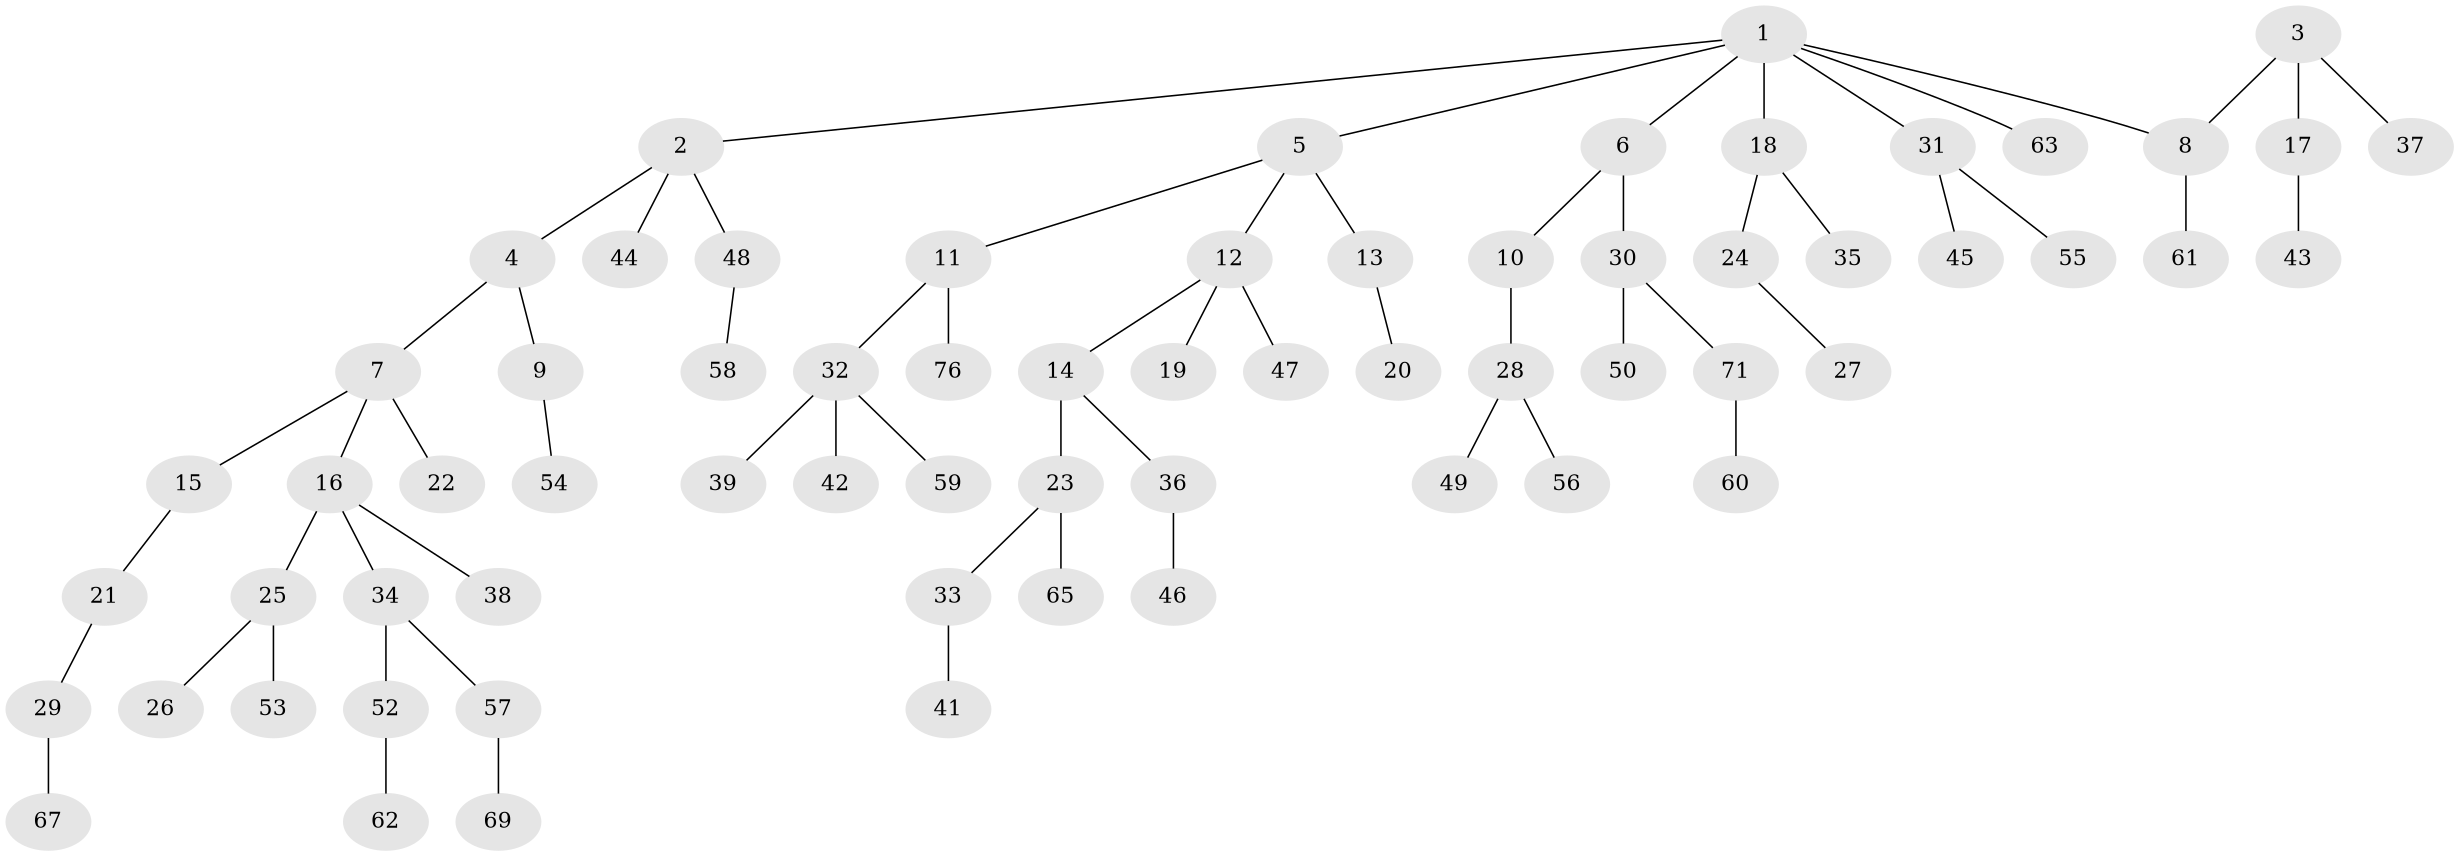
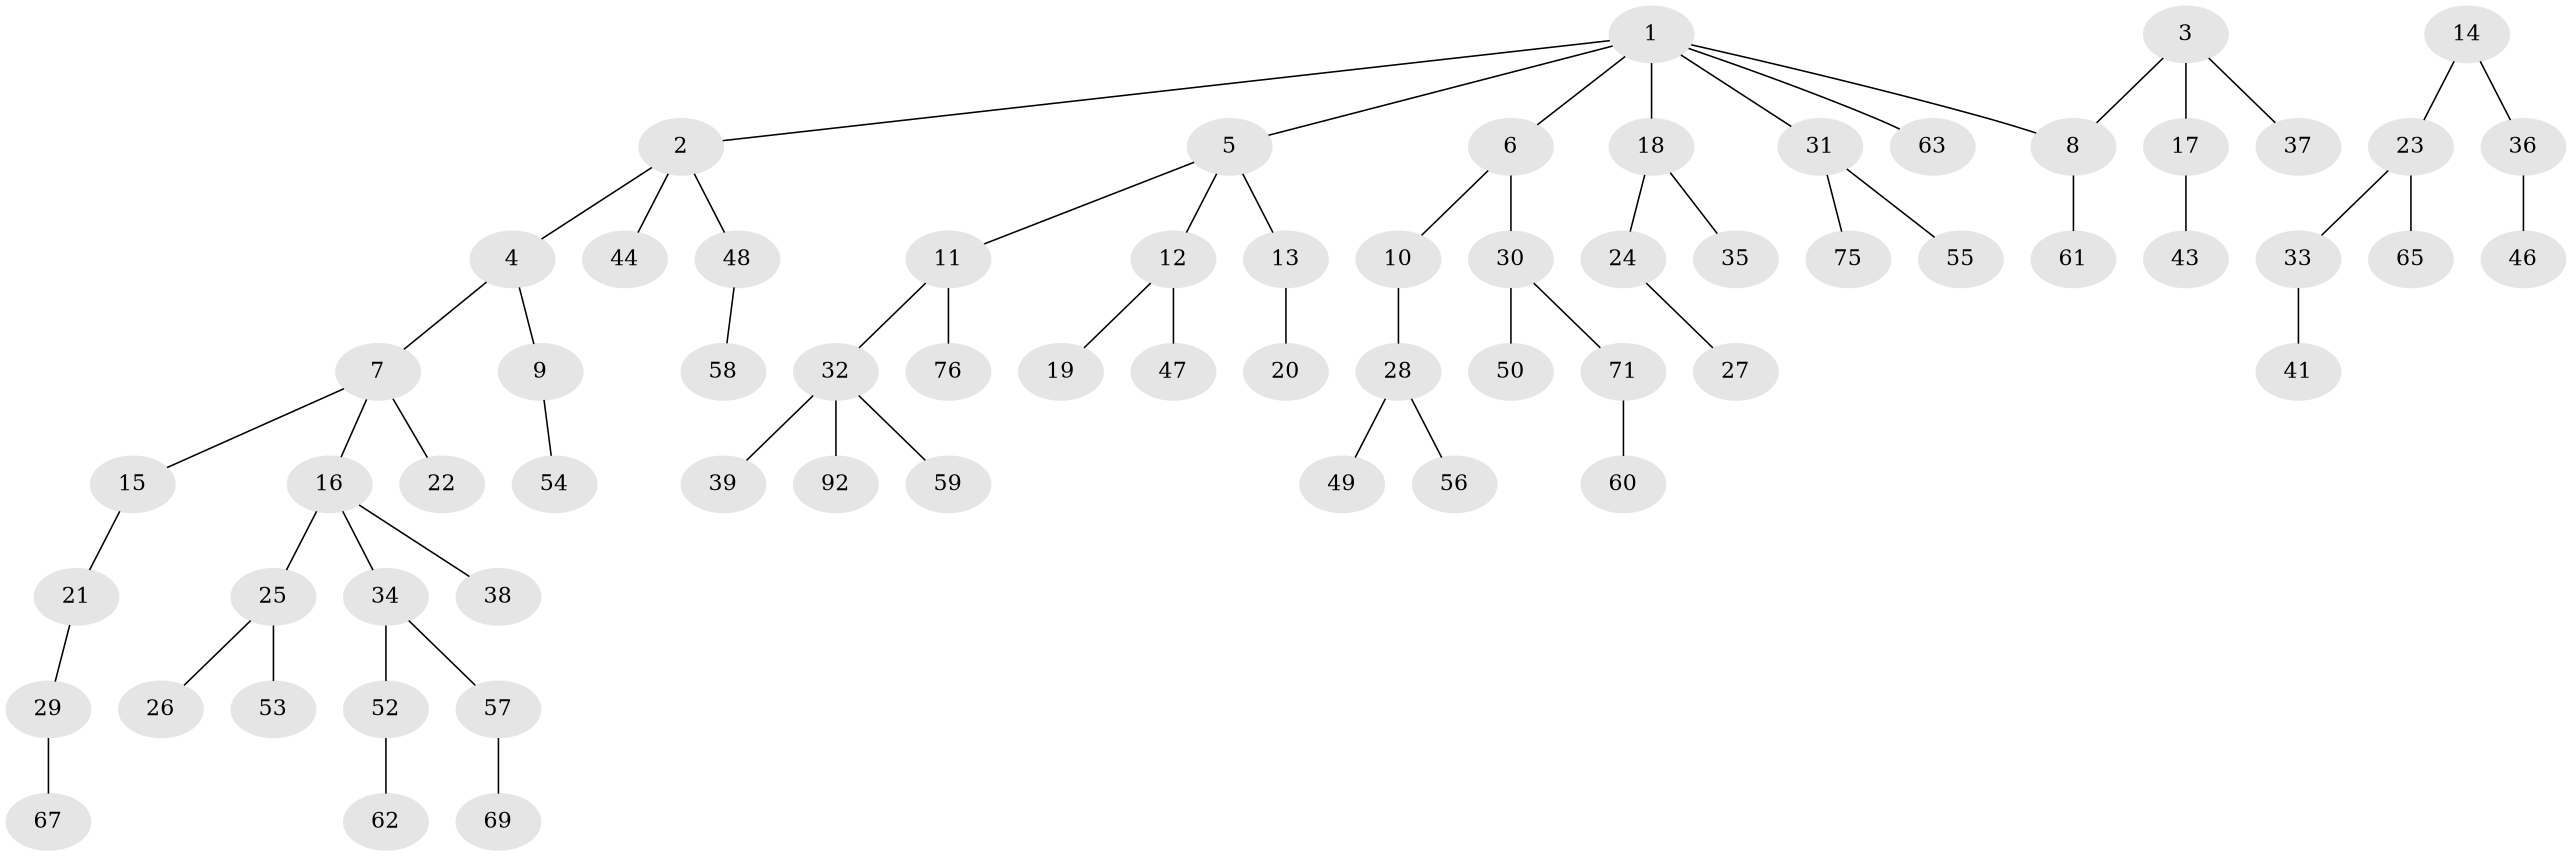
(1961, 259) -> (1848, 259)
(1145, 316) -> none
(836, 484) -> (836, 484)
